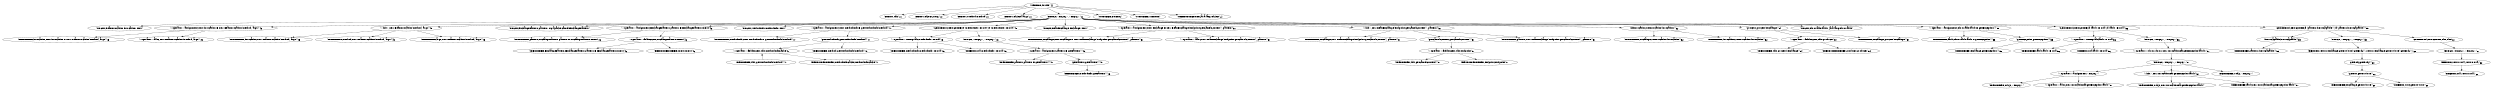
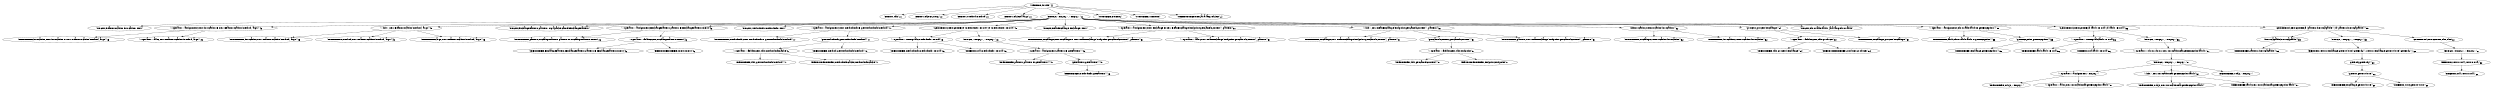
(762, 57) -> (760, 56)
